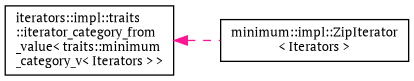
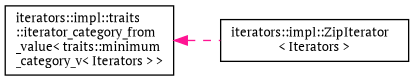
(315, 40) -> (315, 40)
